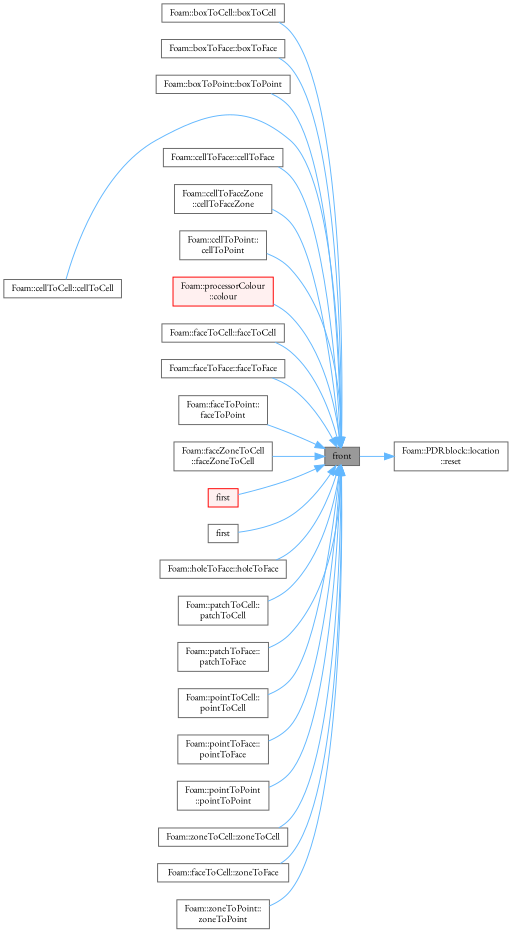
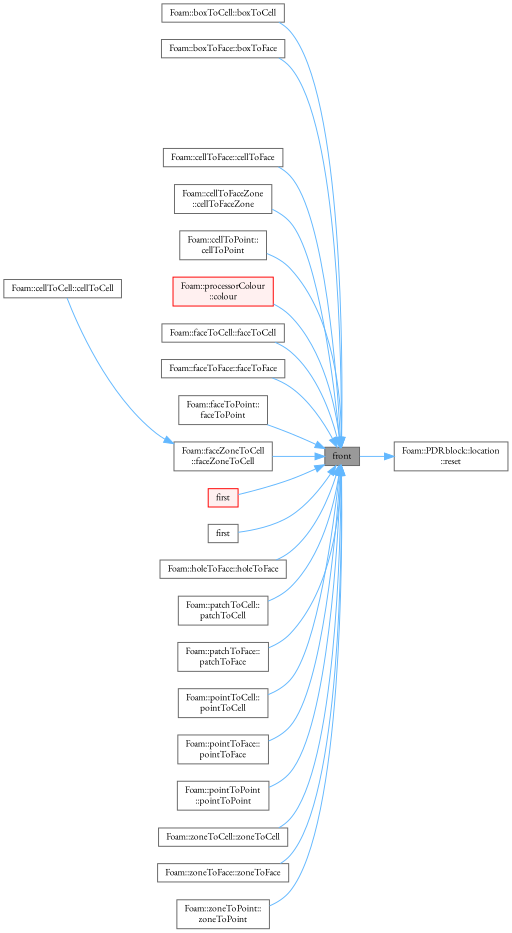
(223, 84) -> none
(286, 137) -> (106, 376)
(223, 873) -> (223, 873)
